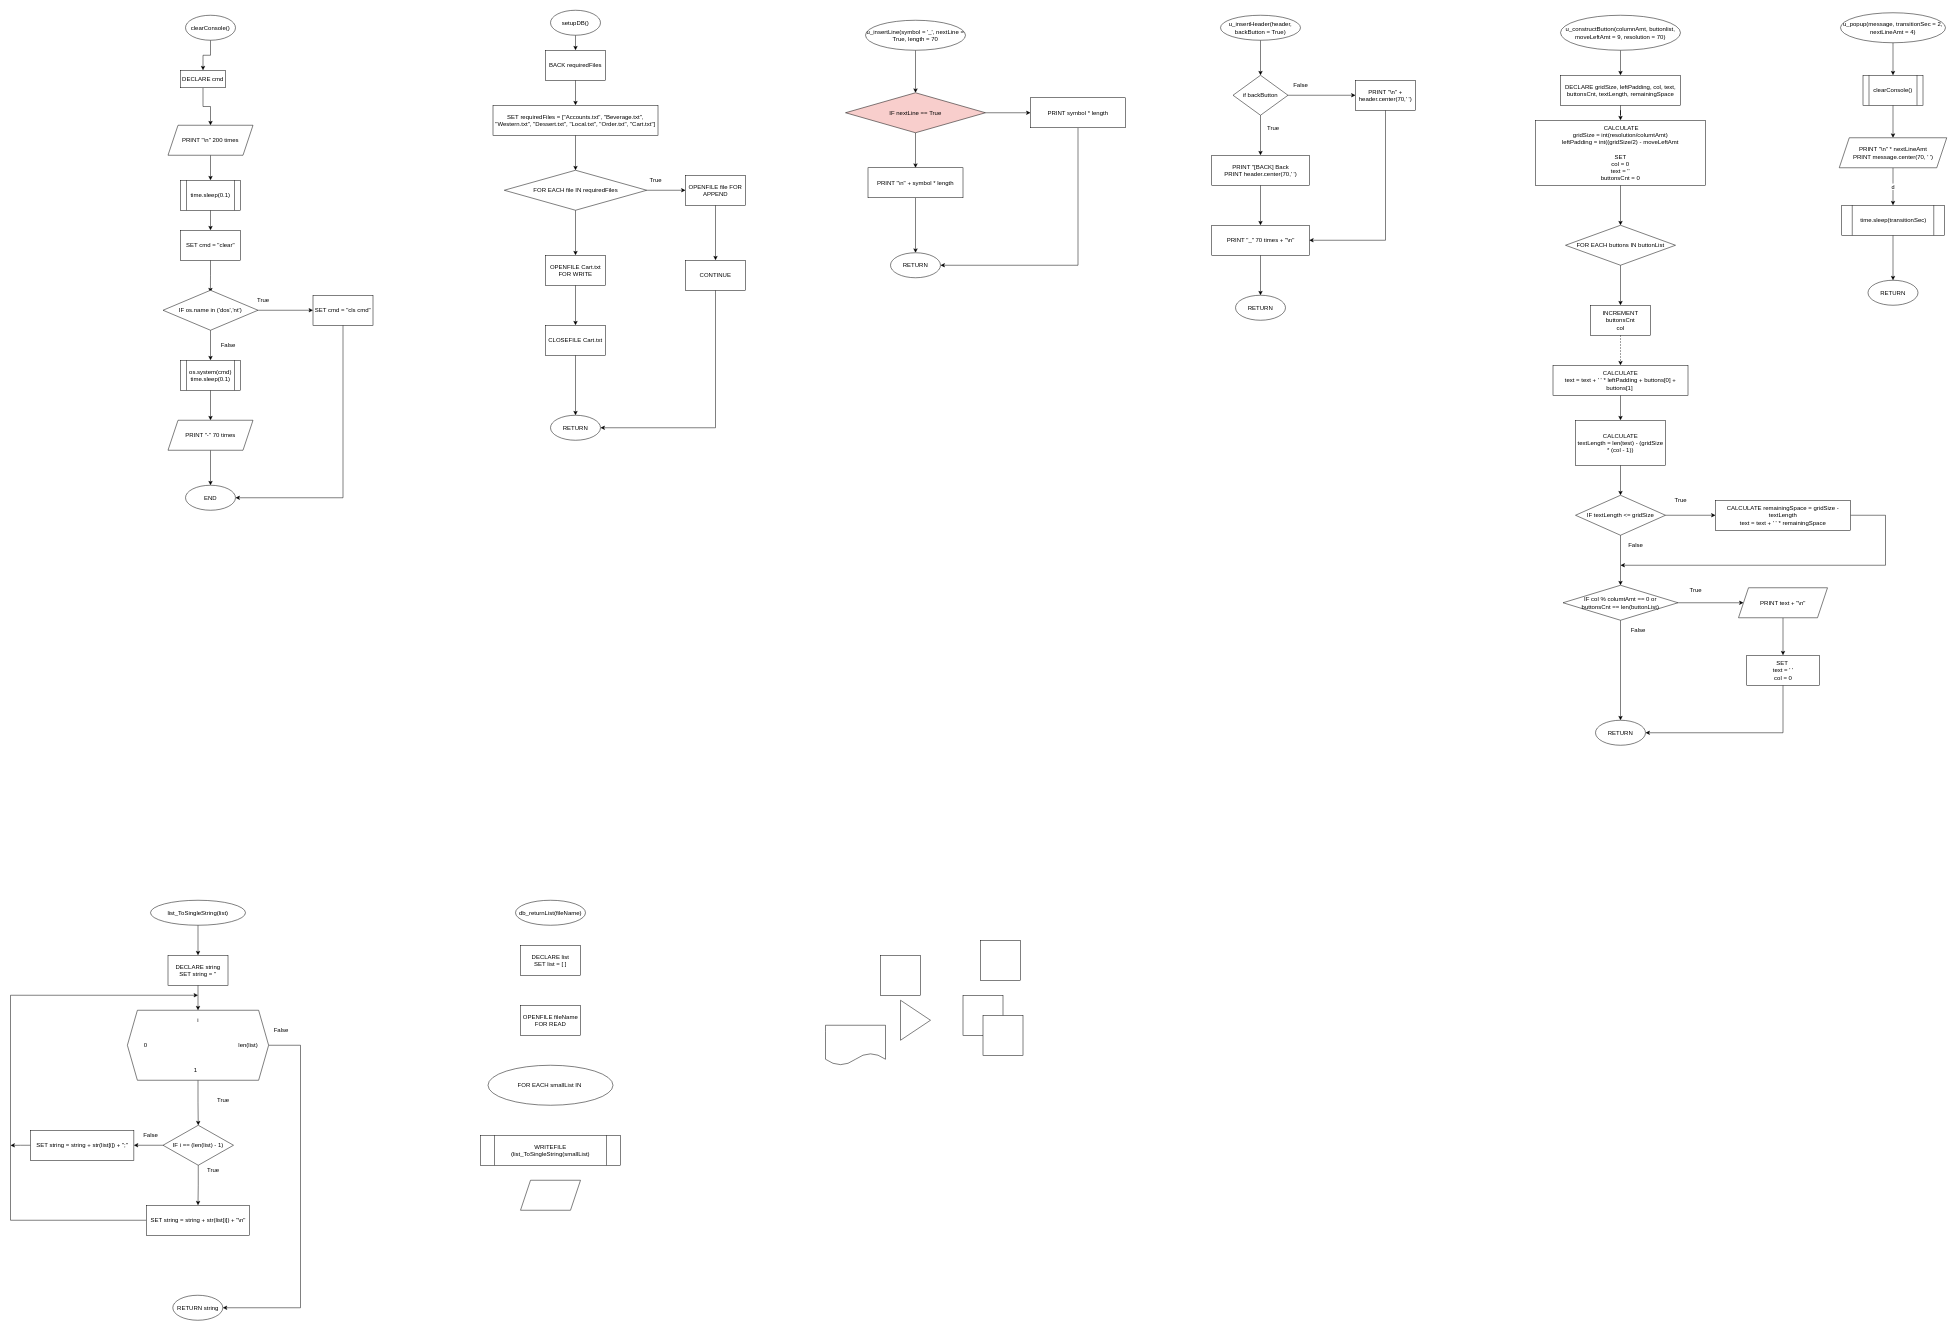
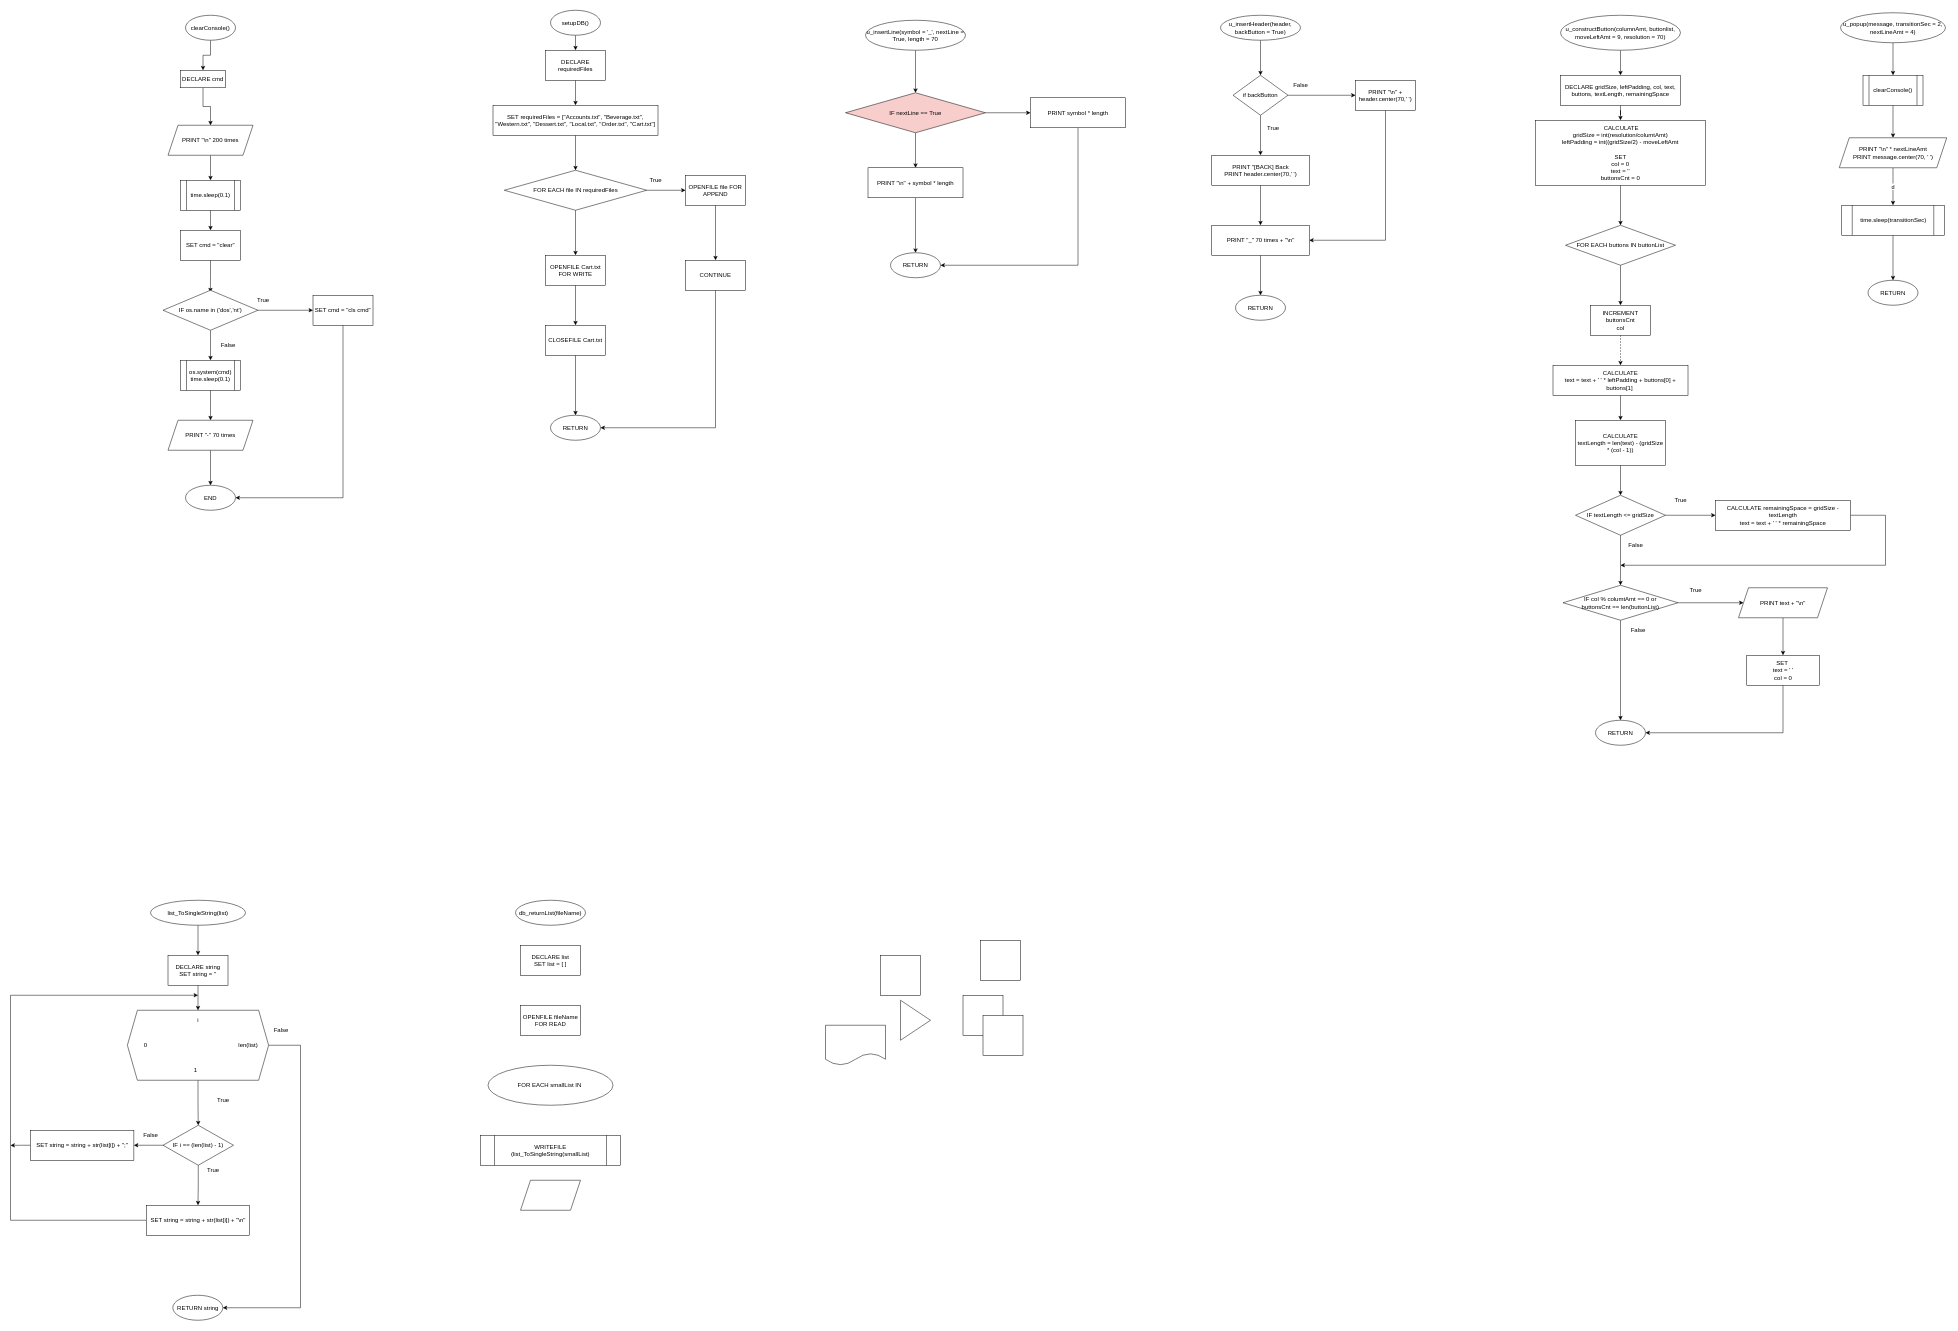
(575, 65) -> (575, 65)
(1620, 90) -> (1620, 90)
